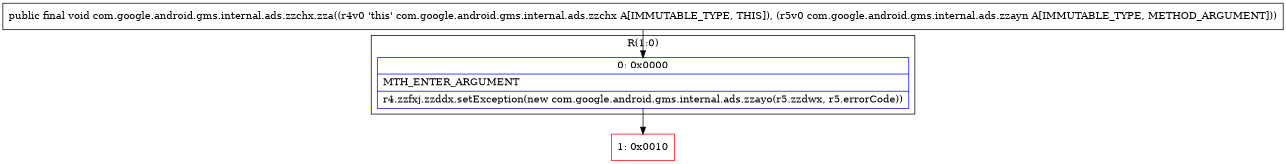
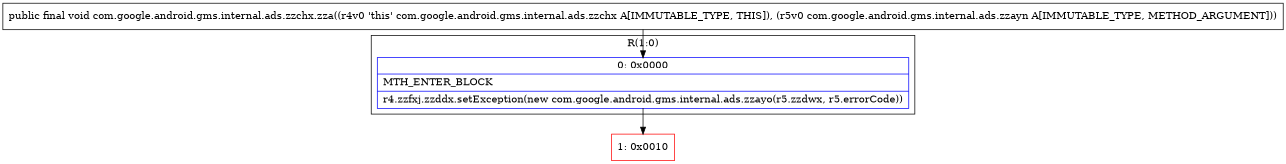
(451, 82) -> (438, 82)
